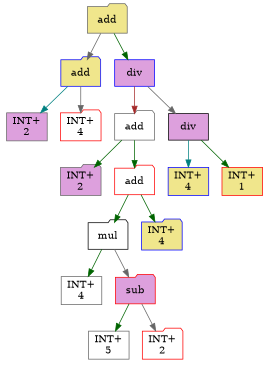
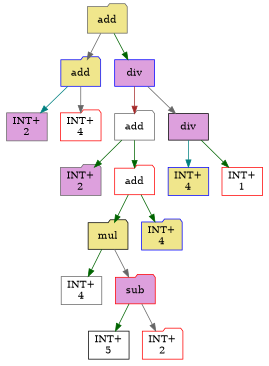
(242, 181) -> (242, 181)
(108, 236) -> (108, 236)
(109, 345) -> (109, 345)
